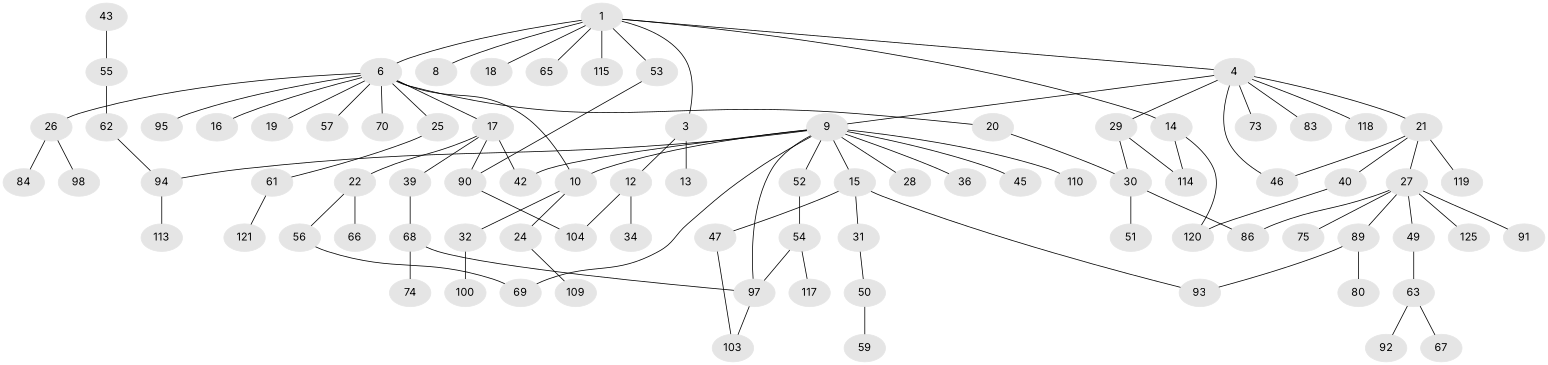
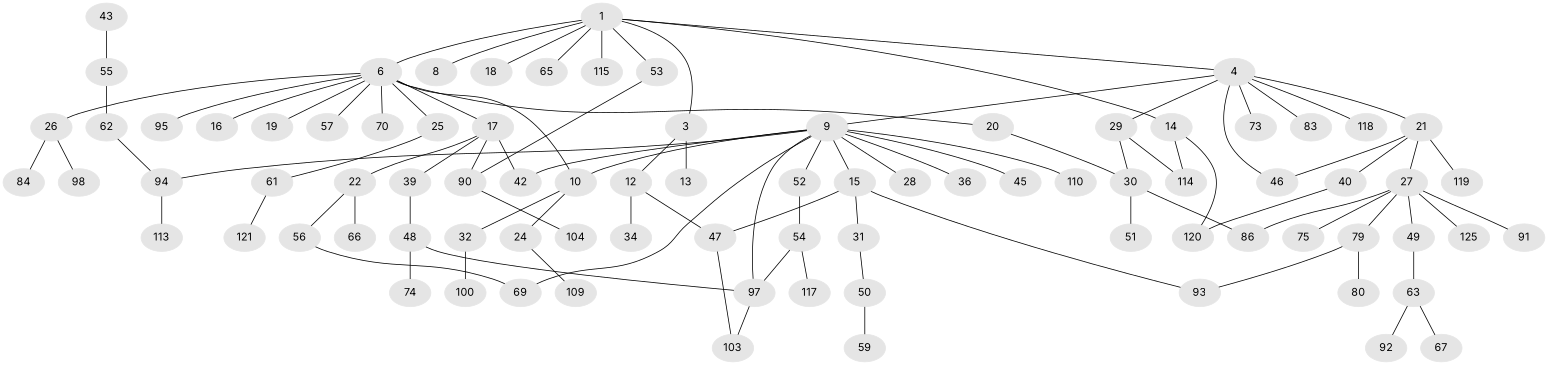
(603, 210) -> (673, 210)
(410, 238) -> (410, 238)
(1359, 238) -> (1359, 238)
